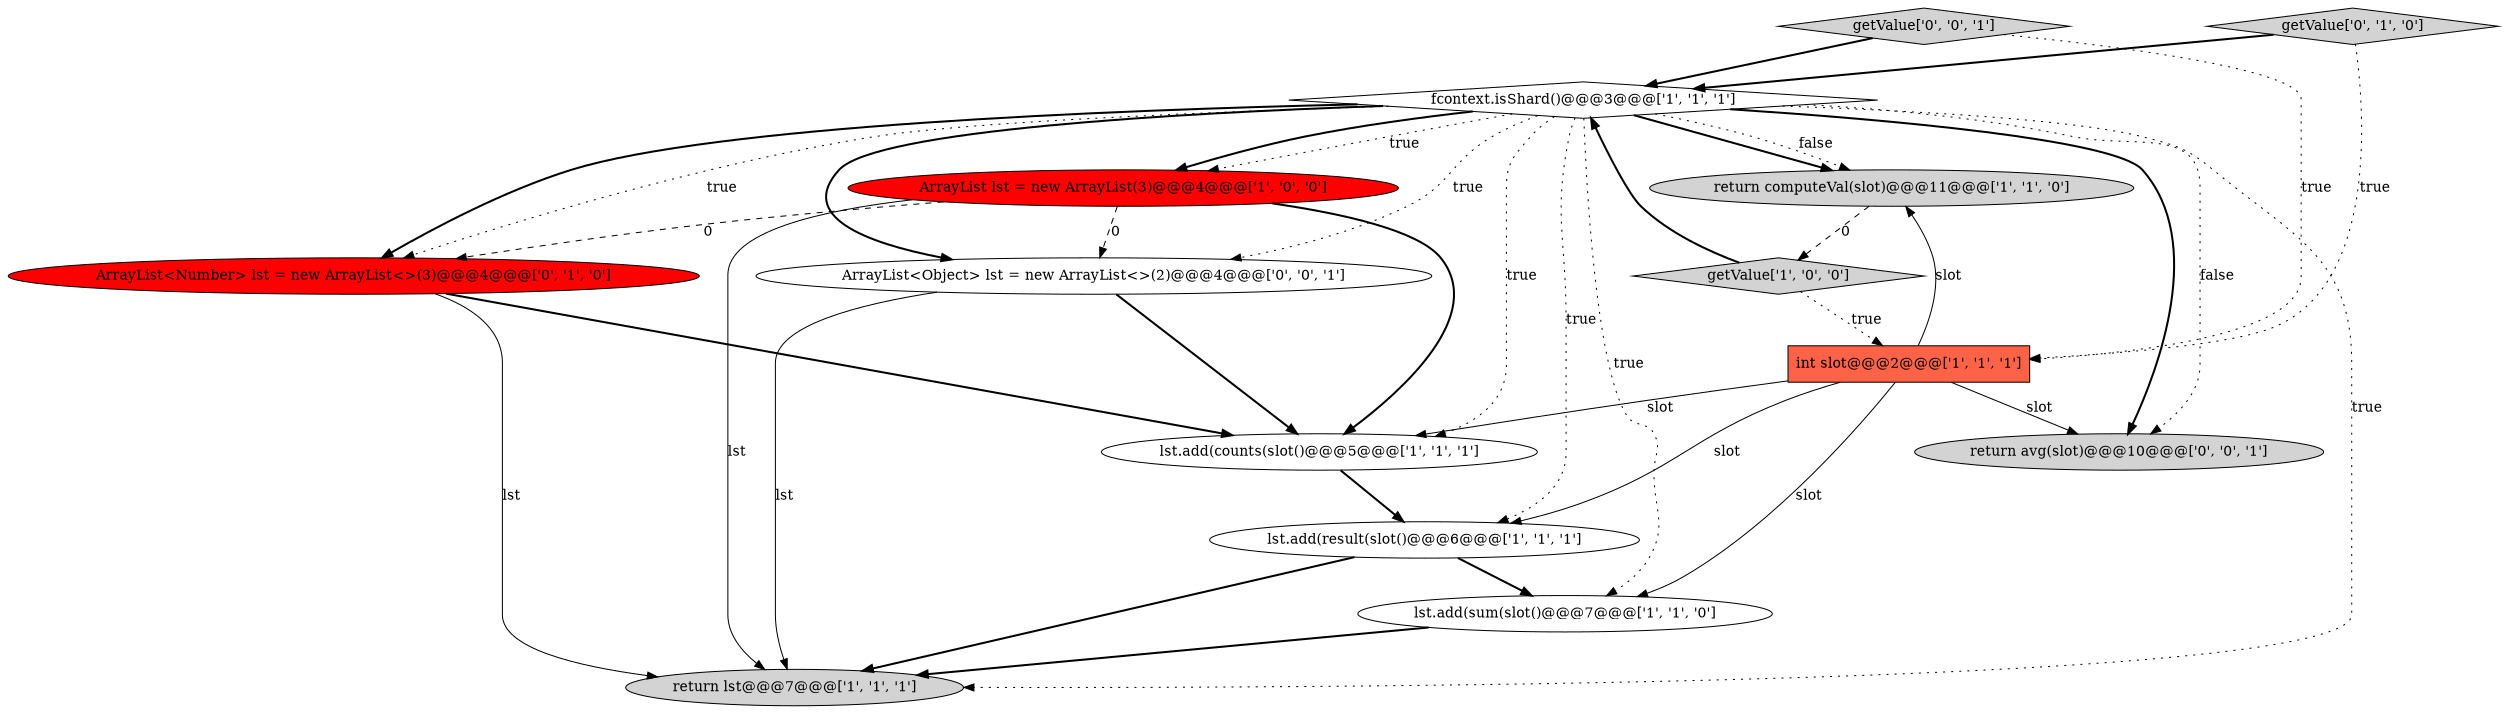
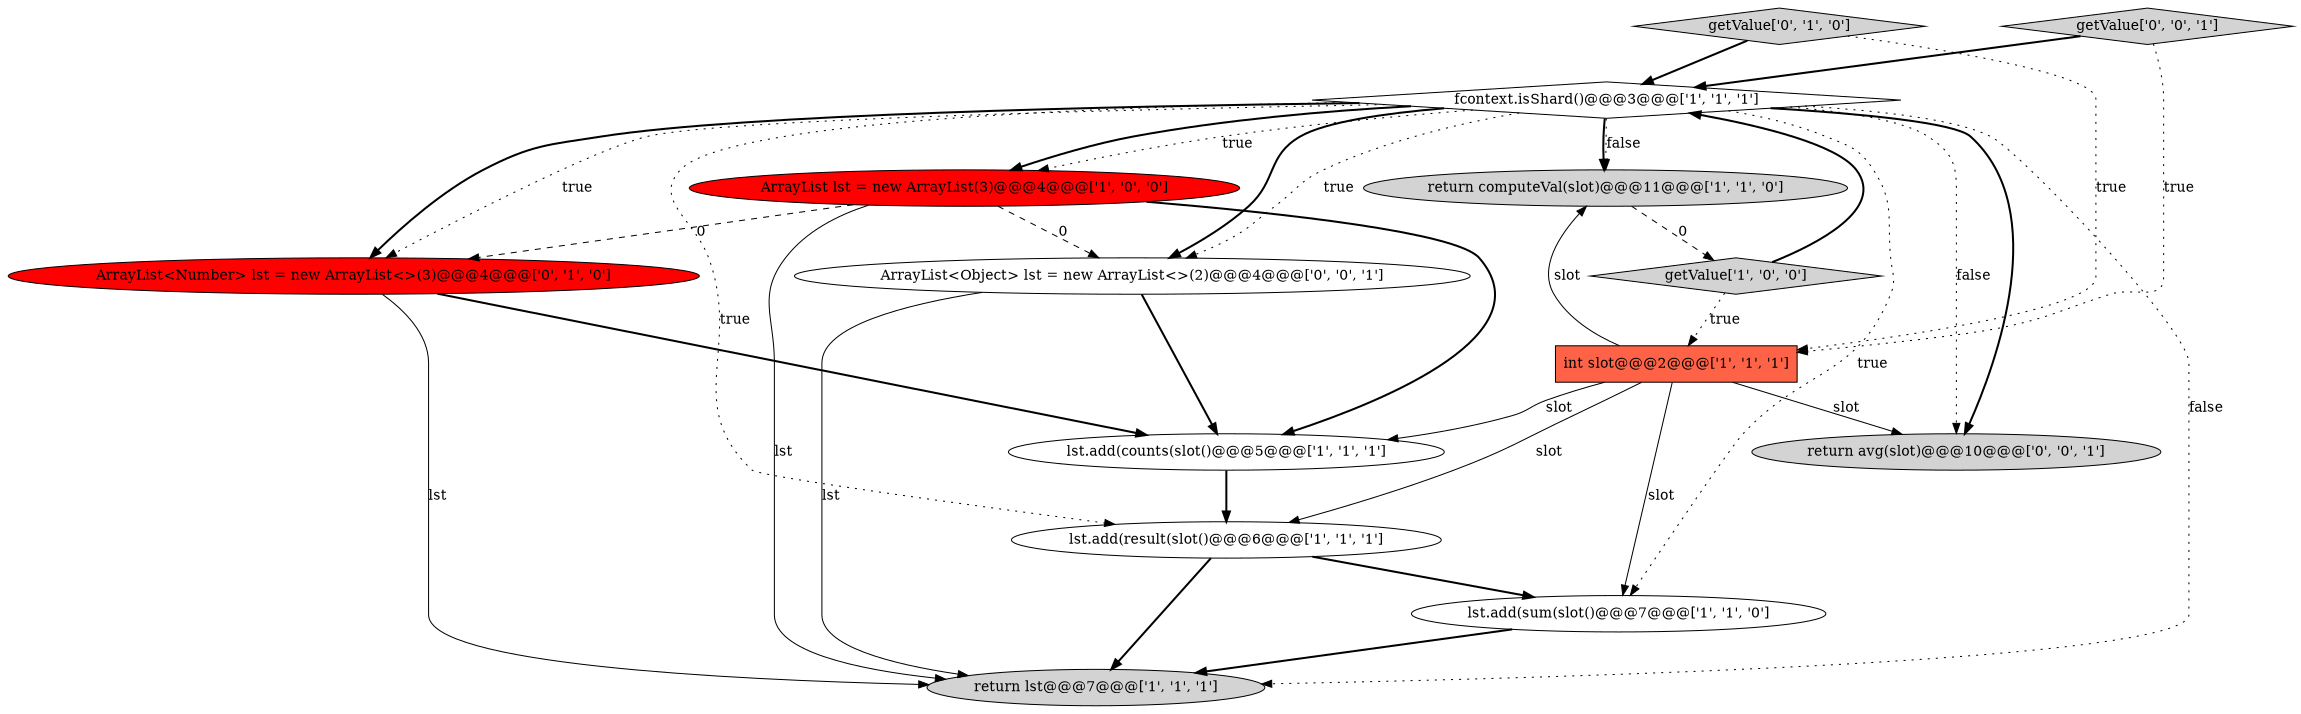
(1506, 281) -> none
(2367, 408) -> (2206, 408)
